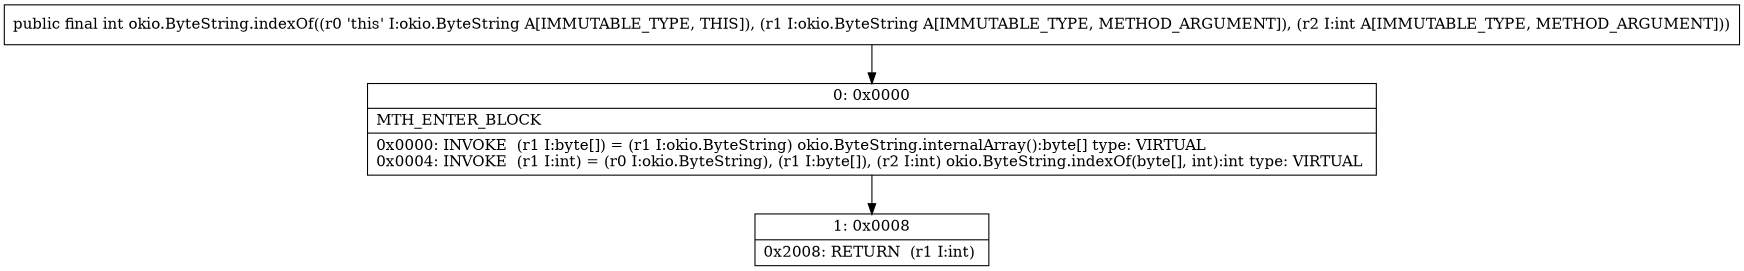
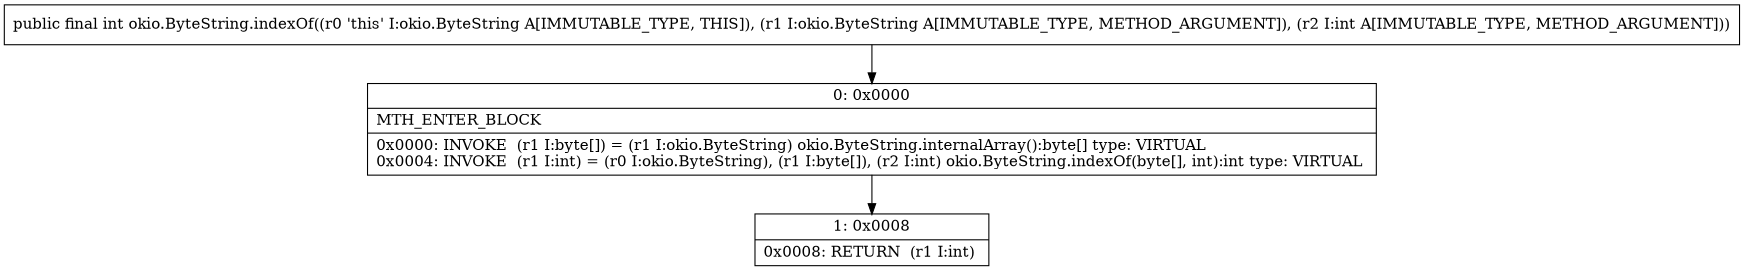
(872, 252) -> (872, 252)
